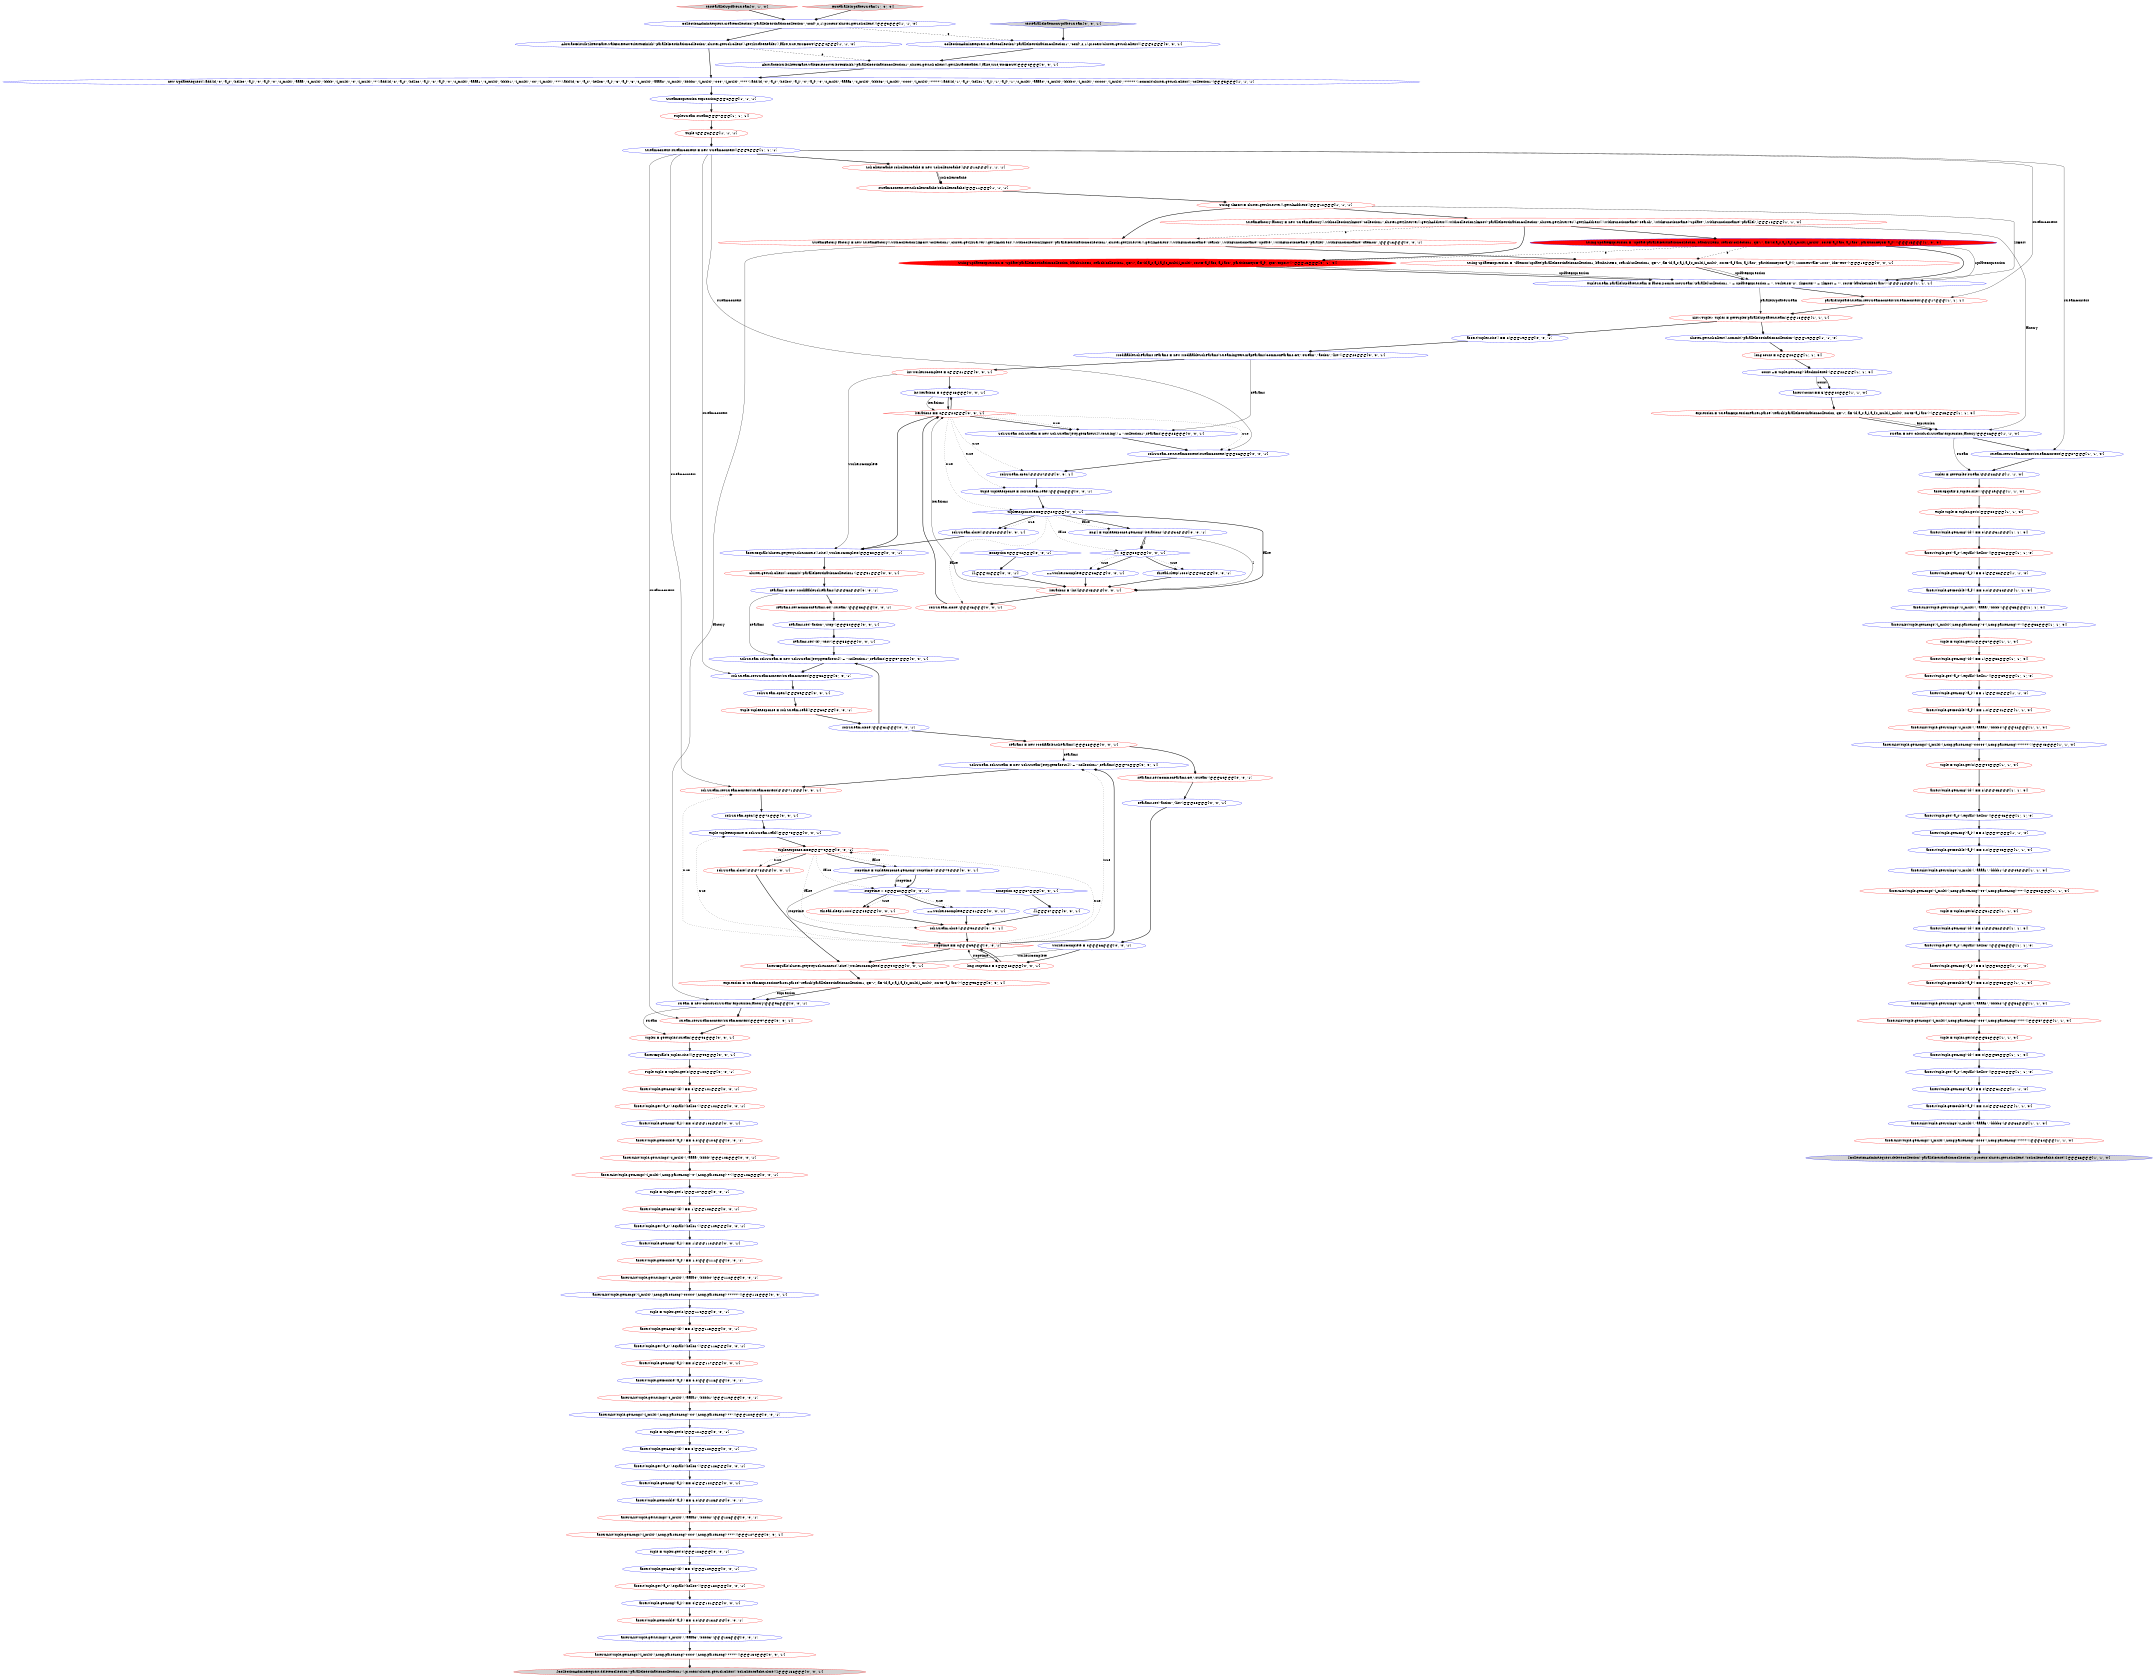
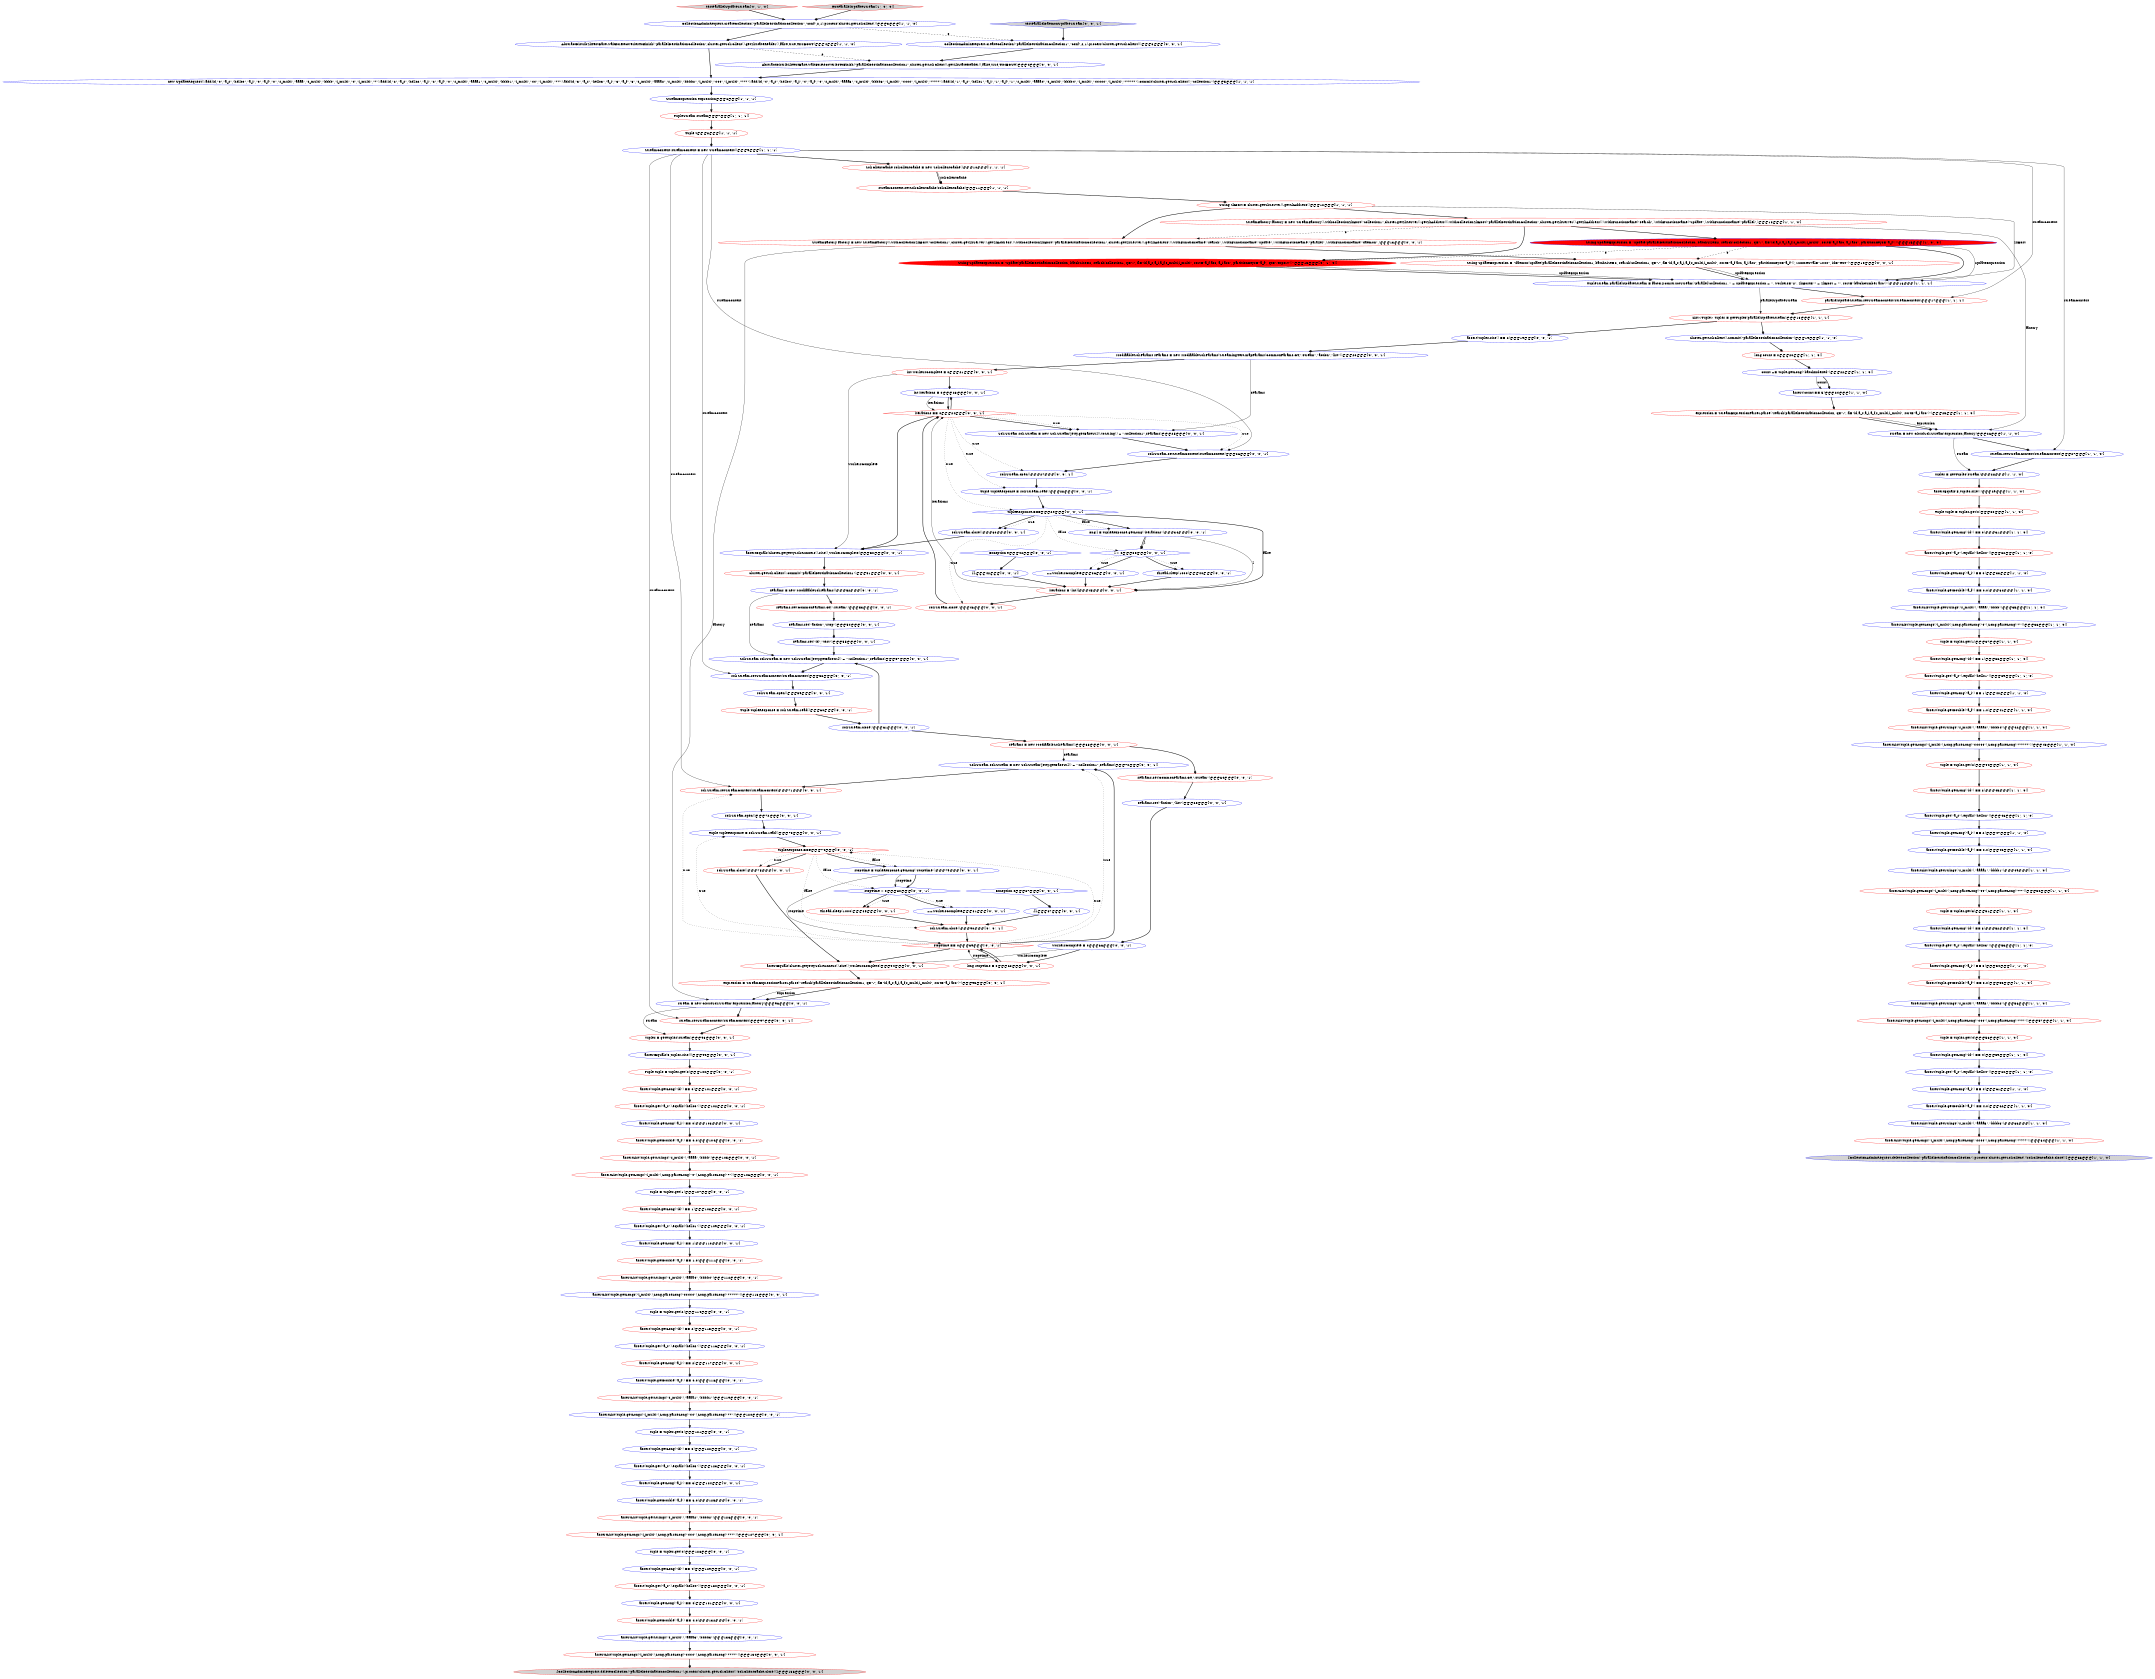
(954, 563) -> (954, 563)
